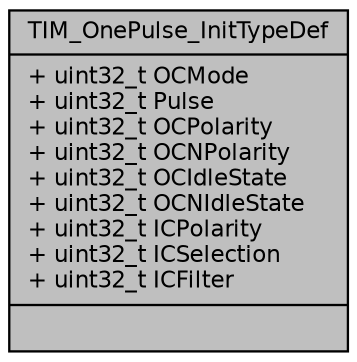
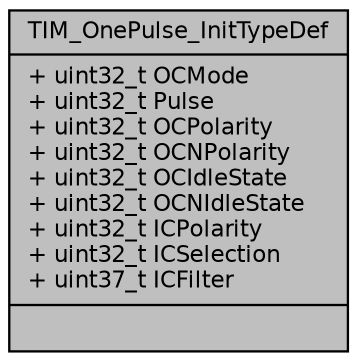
(131, 281) -> (131, 281)
